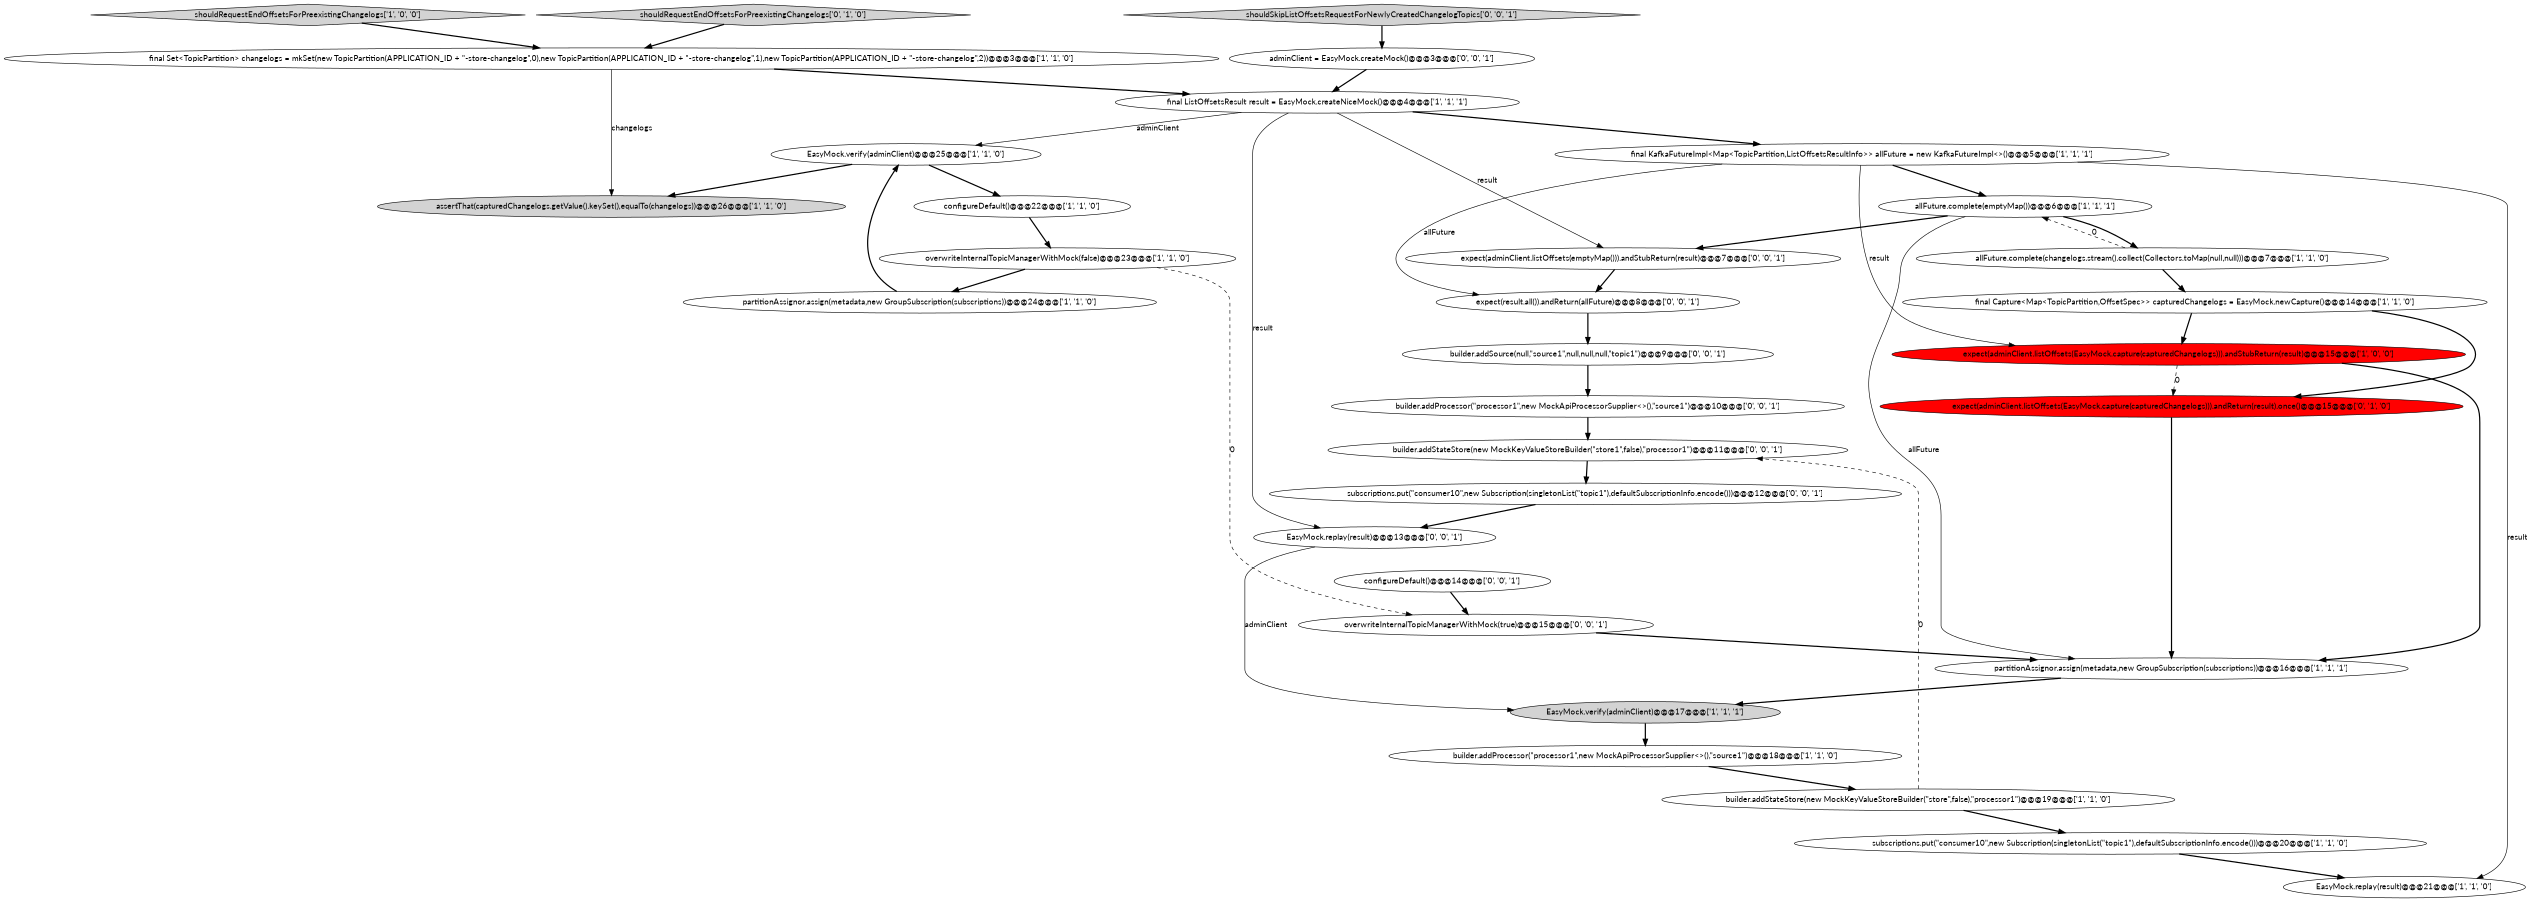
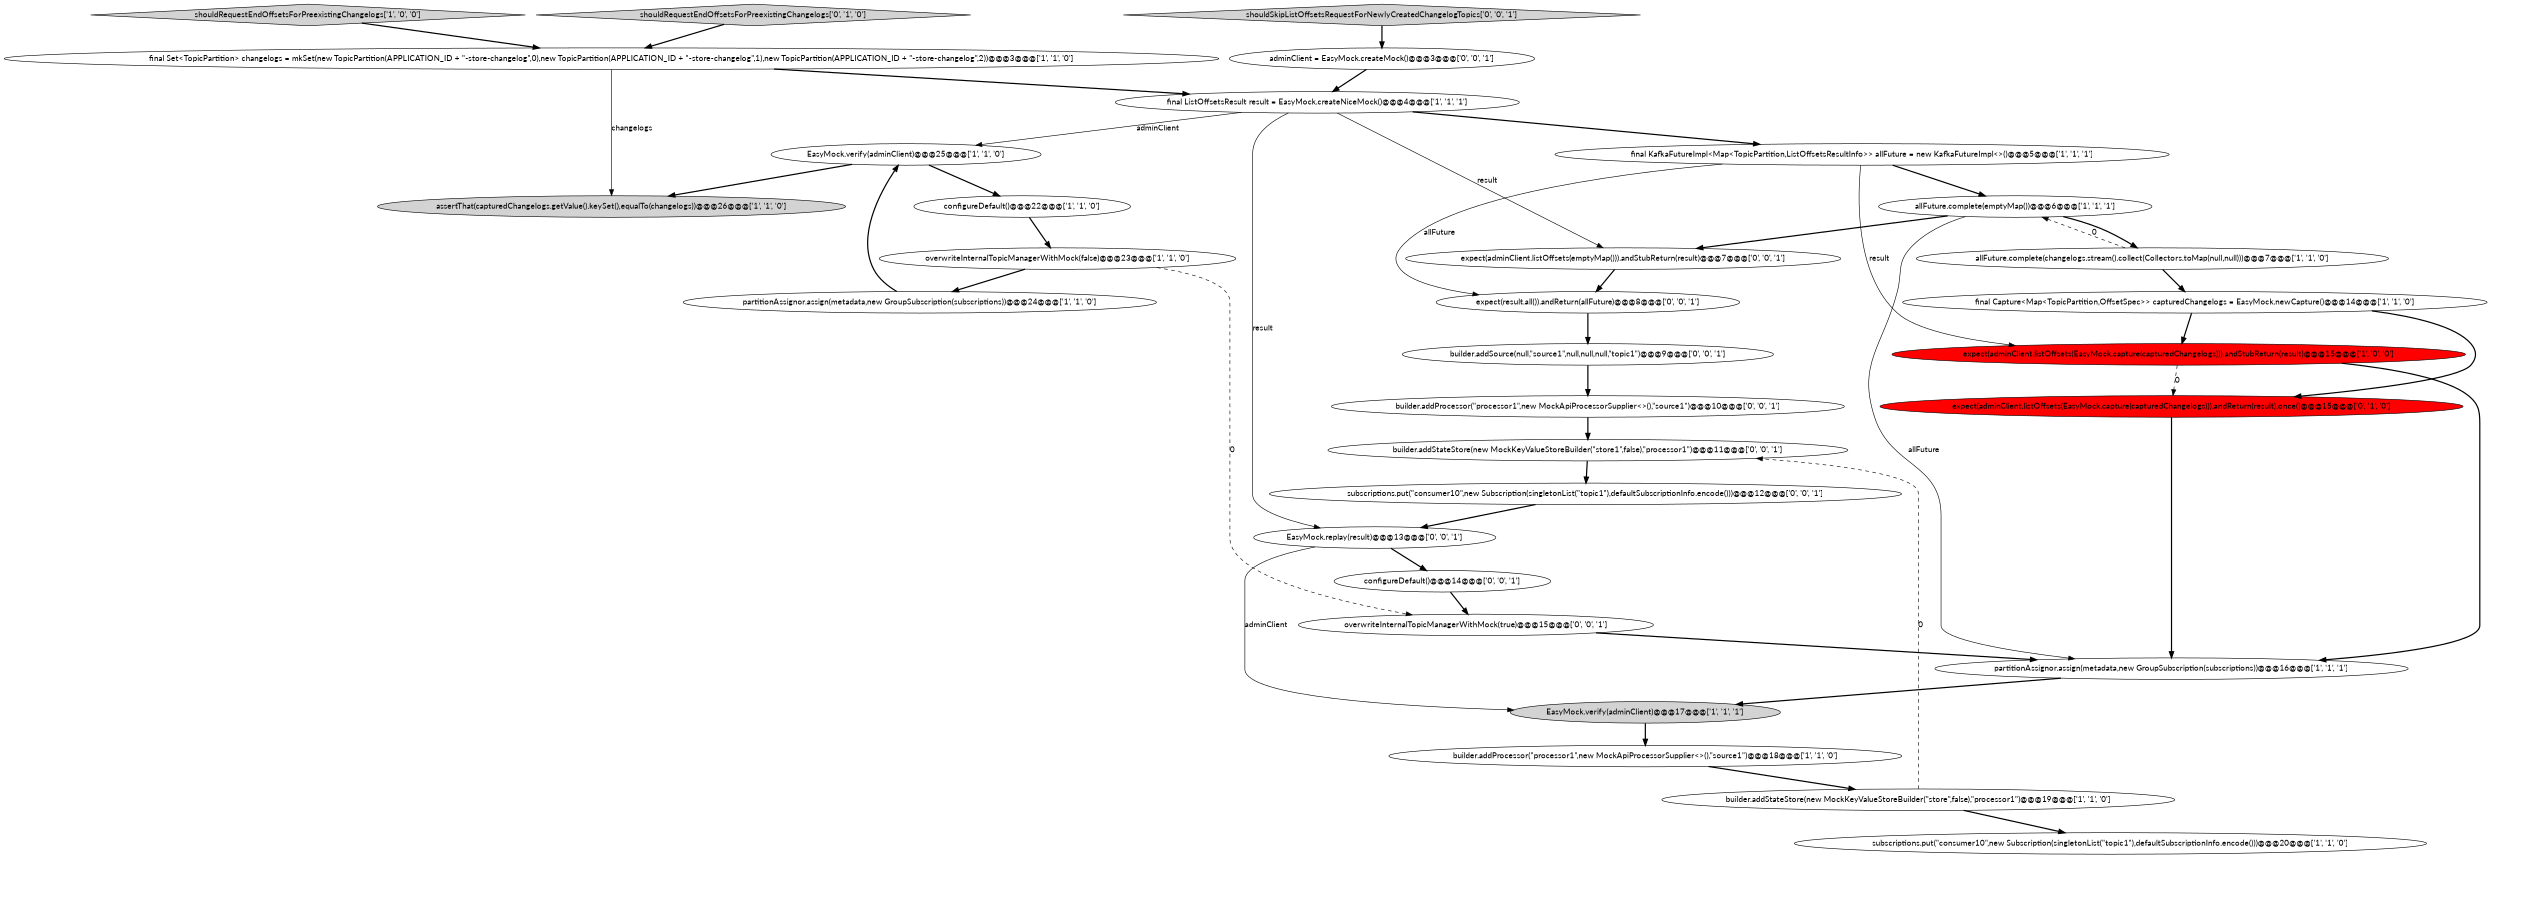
none -> (1406, 558)
(2404, 887) -> none
